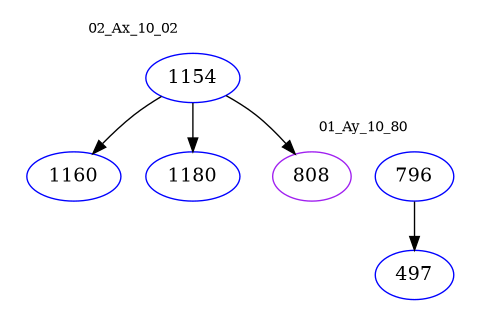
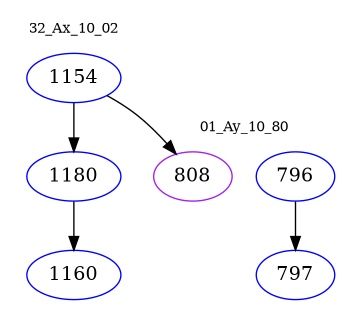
(133, 29) -> (74, 29)
(130, 118) -> (74, 219)
(415, 275) -> (296, 275)
